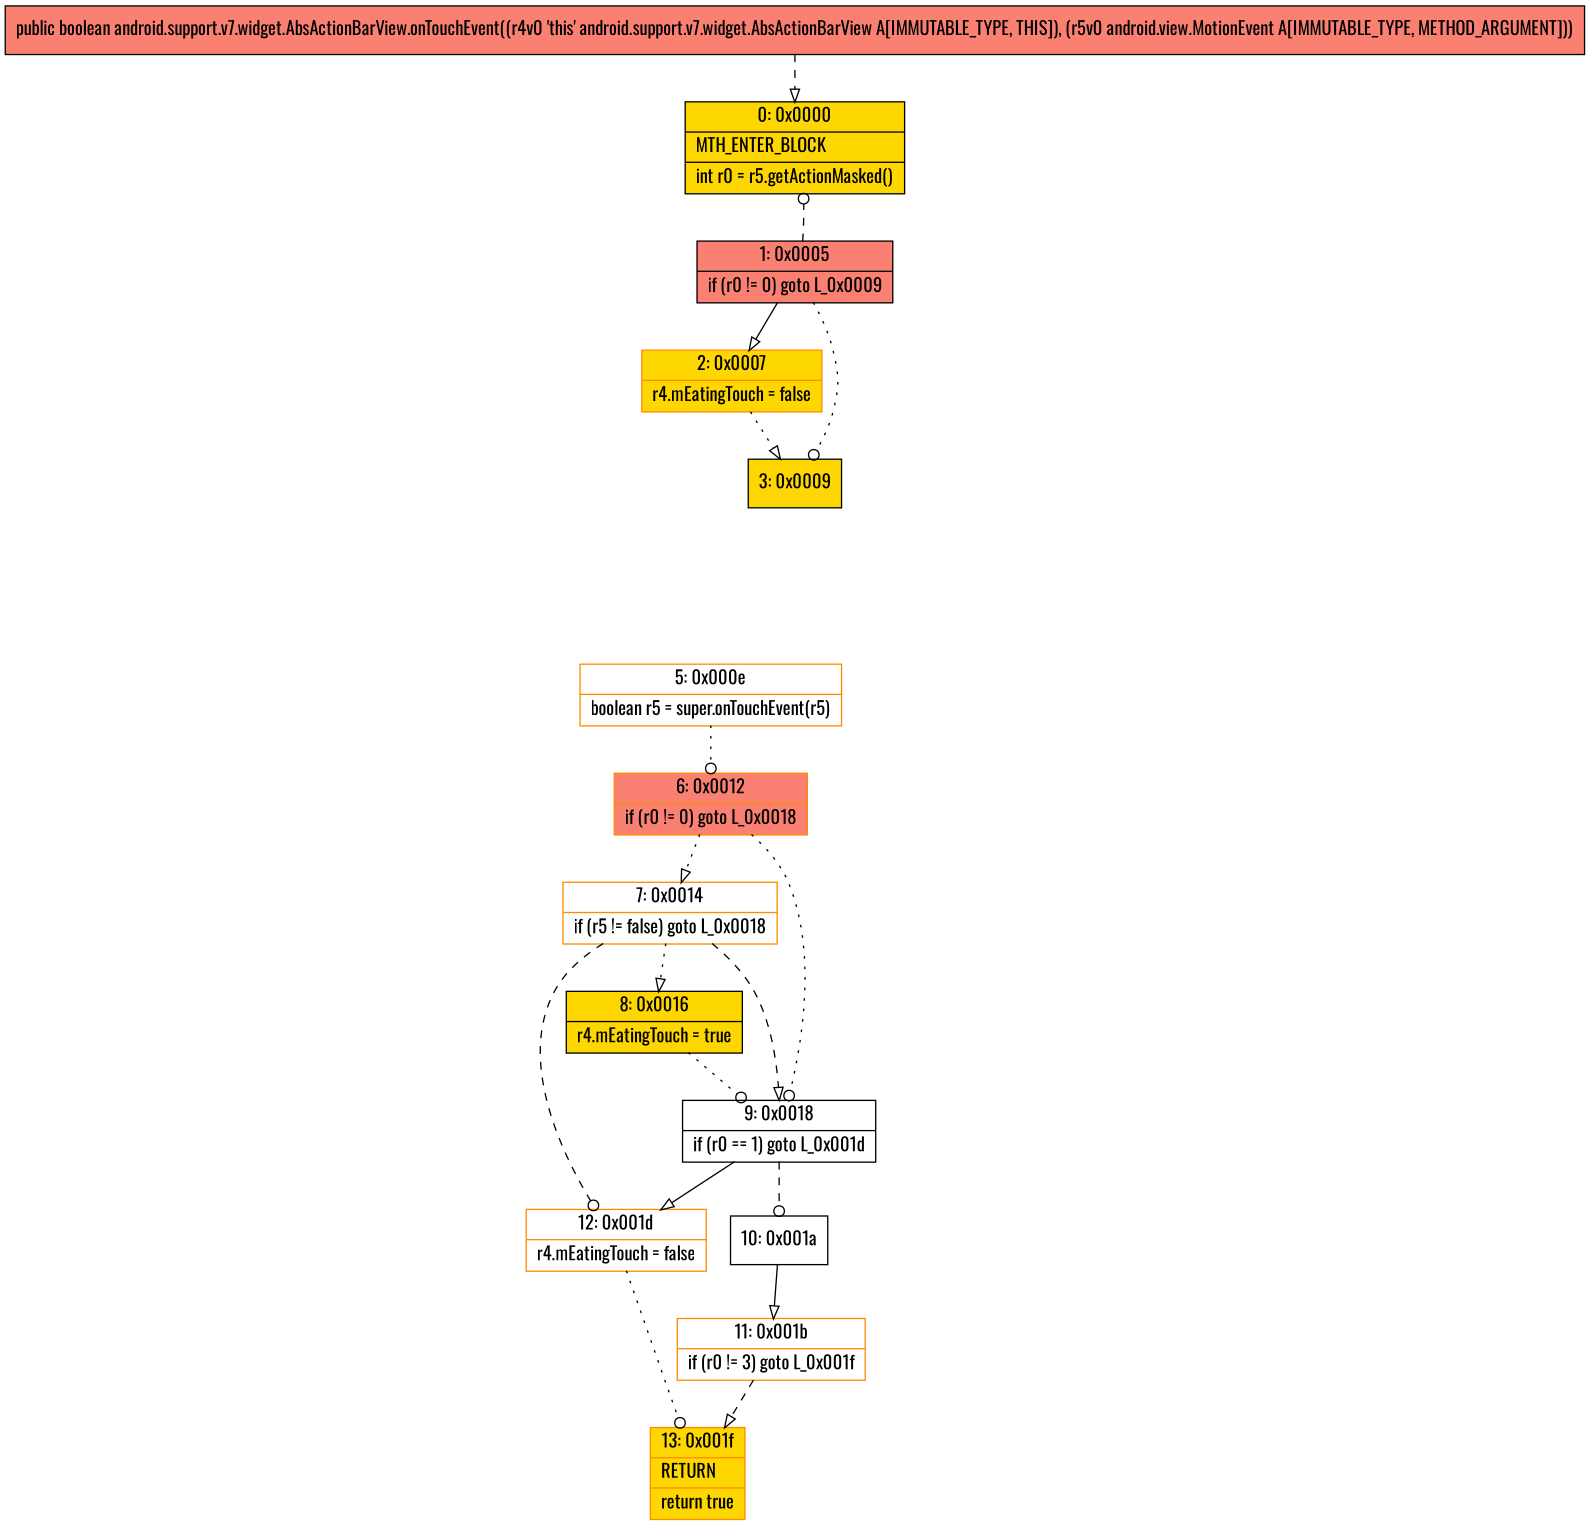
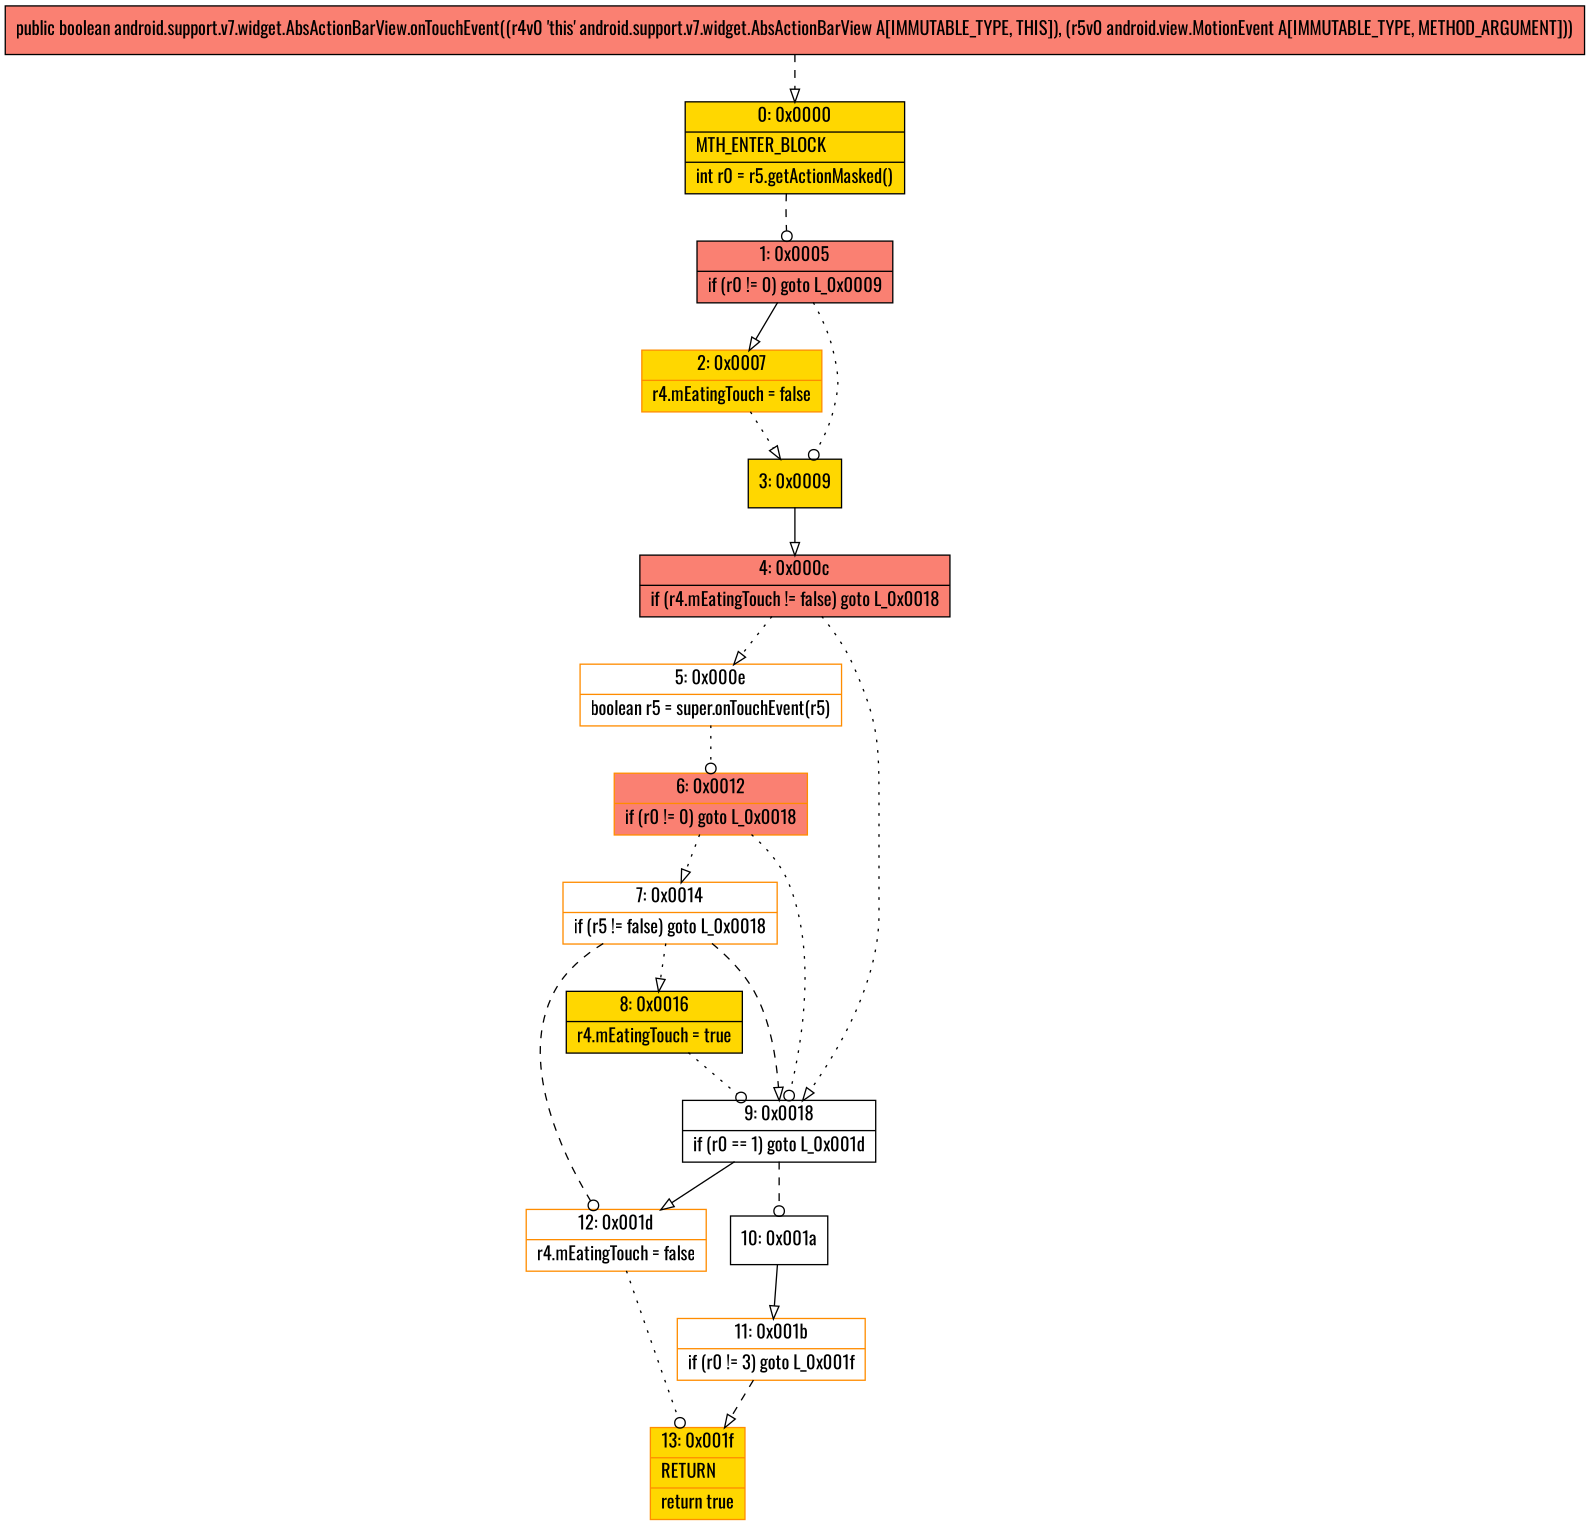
(804, 223) -> (786, 212)
none -> (795, 586)
